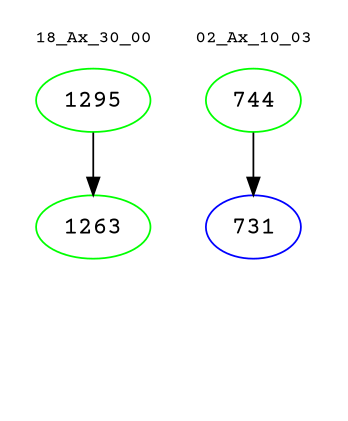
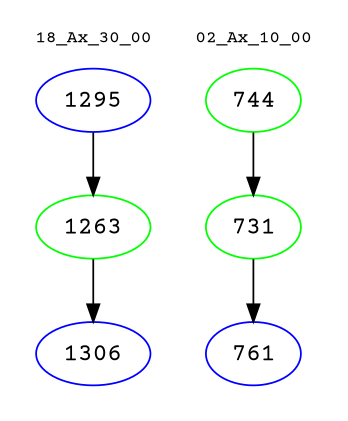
(254, 38) -> (254, 38)
(93, 100) -> (93, 100)
(253, 227) -> (253, 227)
none -> (93, 354)
none -> (253, 354)
